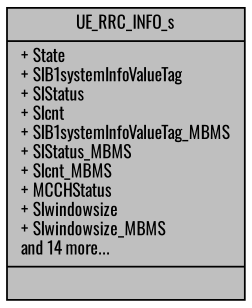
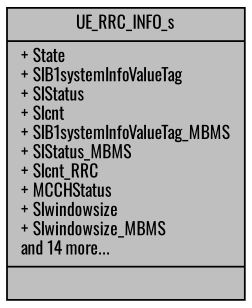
(66, 172) -> (60, 172)
